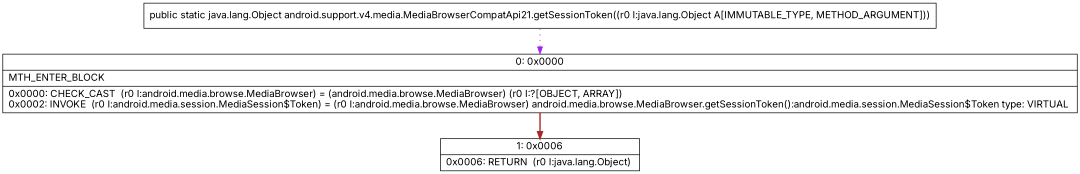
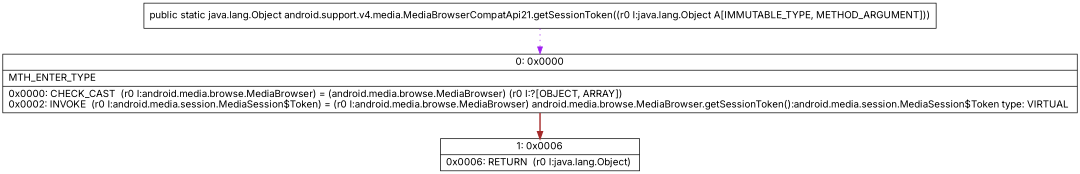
(57, 78) -> (52, 78)
